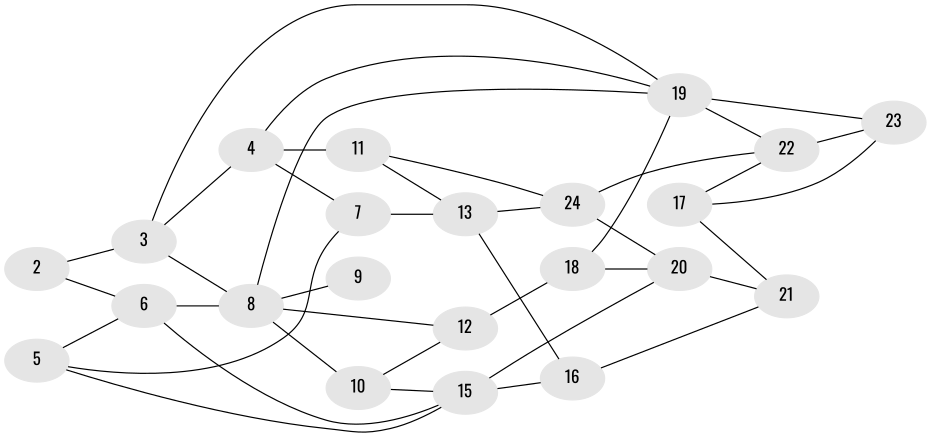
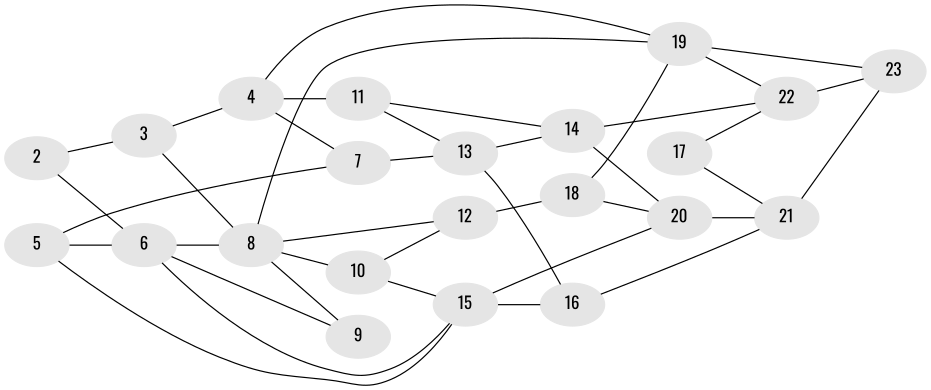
(358, 5) -> none
(801, 189) -> (840, 145)
(573, 205) -> (573, 131)
none -> (251, 291)
